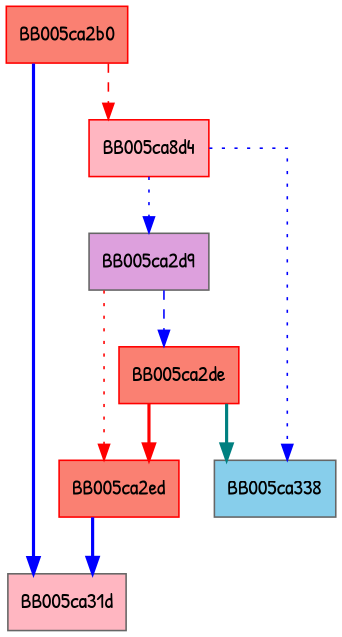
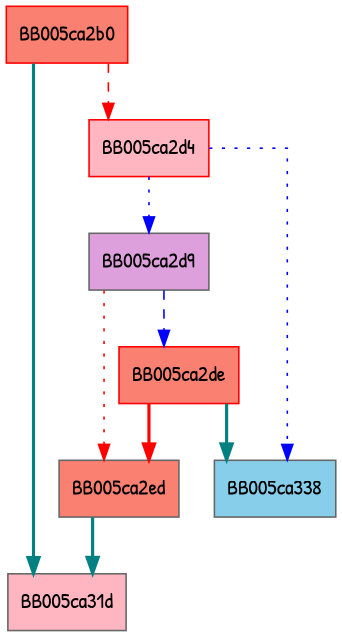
(149, 148) -> (149, 148)
(33, 311) -> (33, 311)
(119, 489) -> (119, 489)
(93, 537) -> (93, 537)
